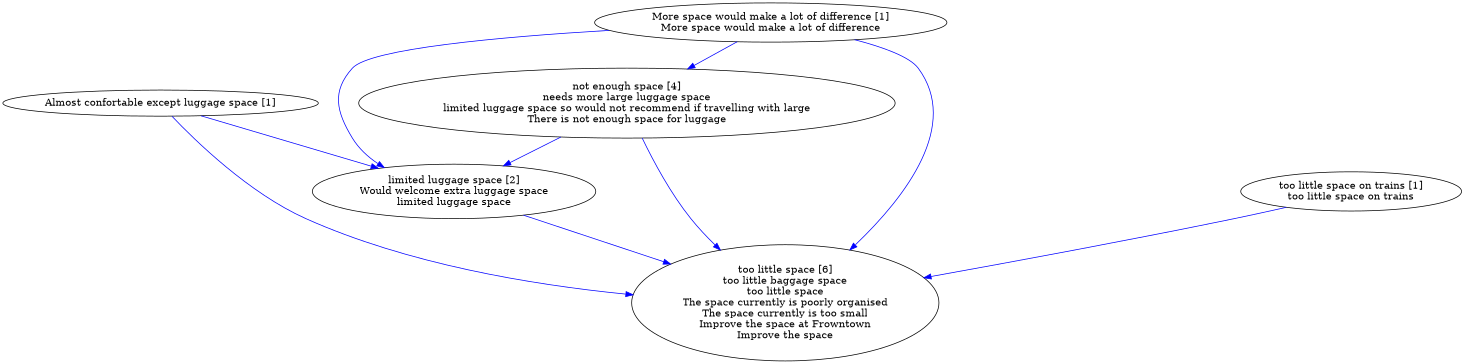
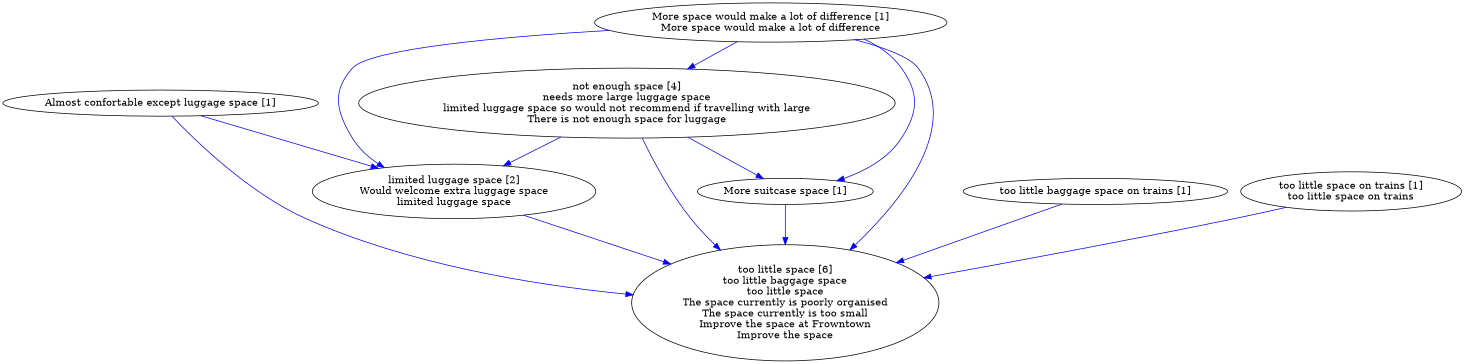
none -> (785, 191)
none -> (1095, 191)
